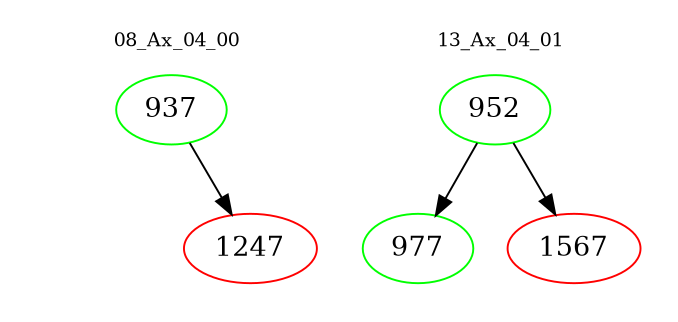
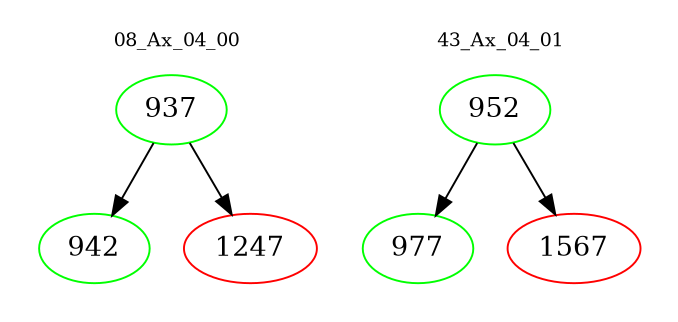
(501, 41) -> (501, 41)
none -> (94, 249)
